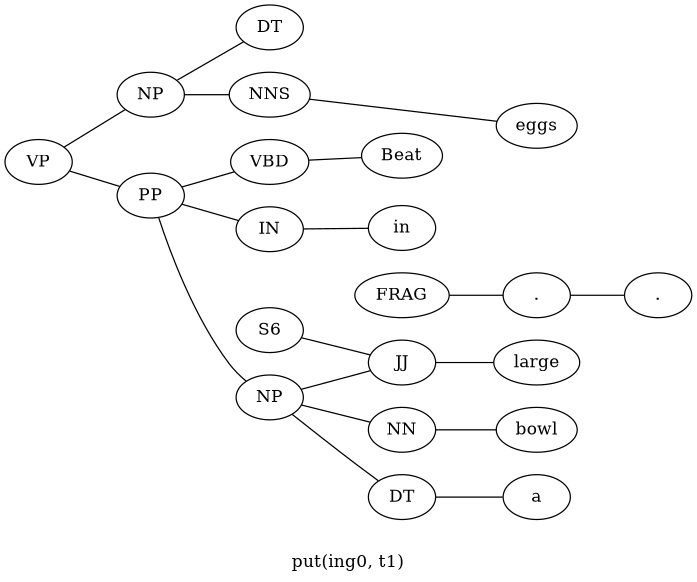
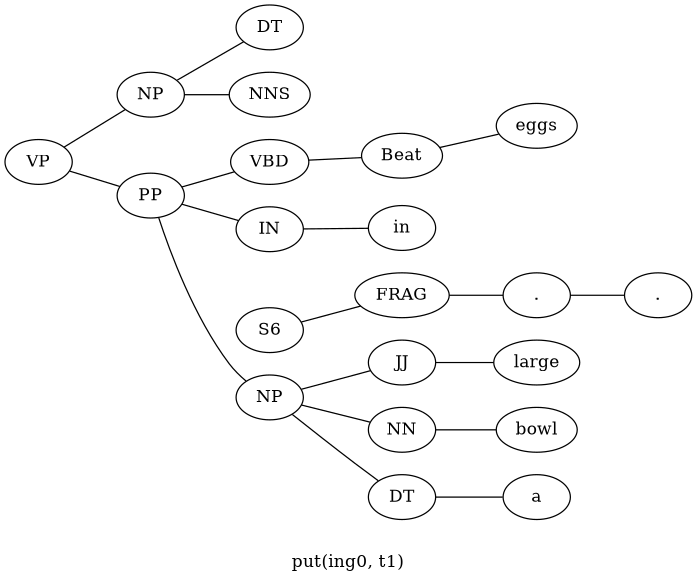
(403, 110) -> (469, 141)
(336, 346) -> (331, 314)
